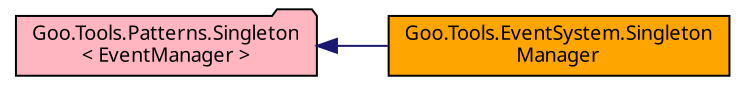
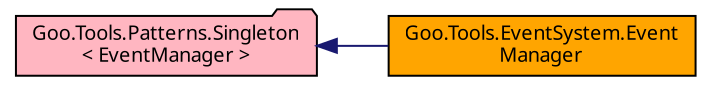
(559, 46) -> (542, 46)
